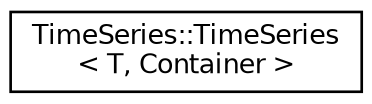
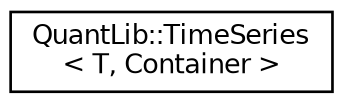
(186, 52) -> (172, 52)
